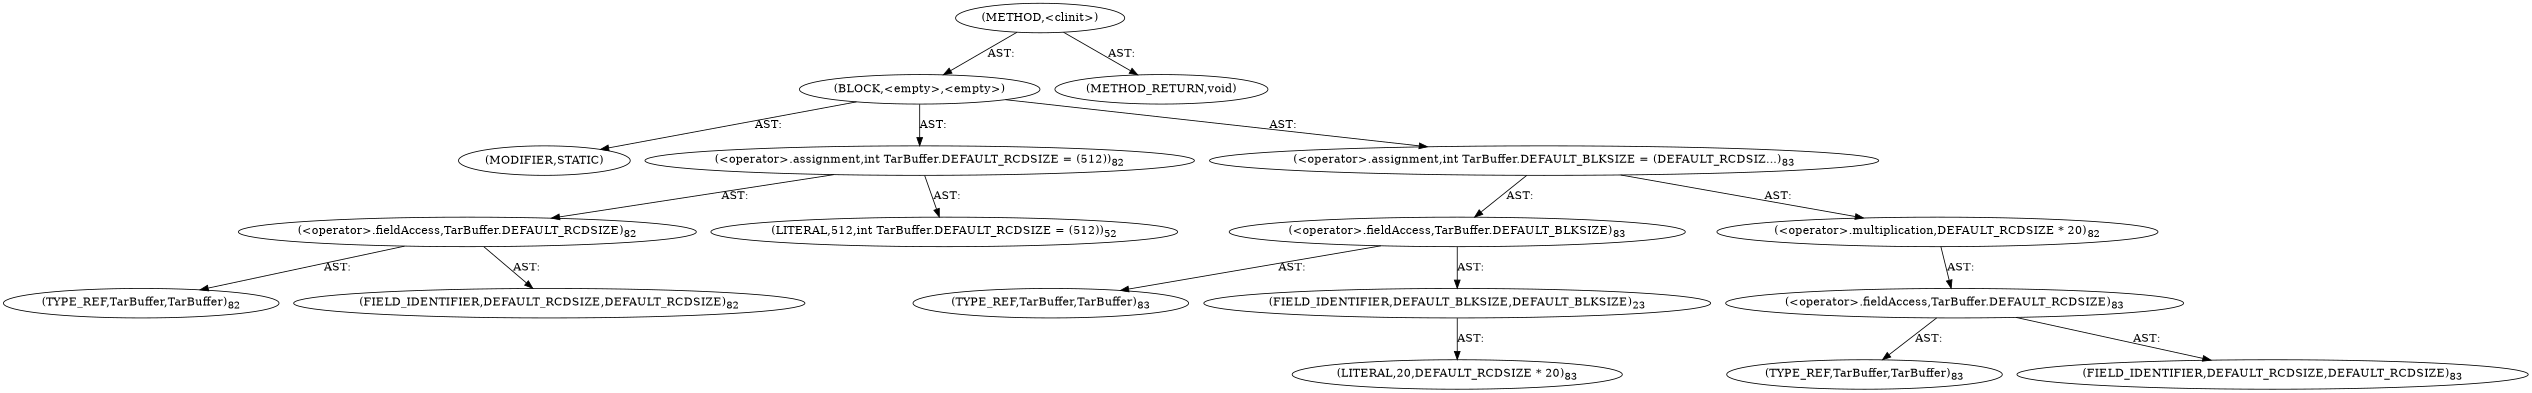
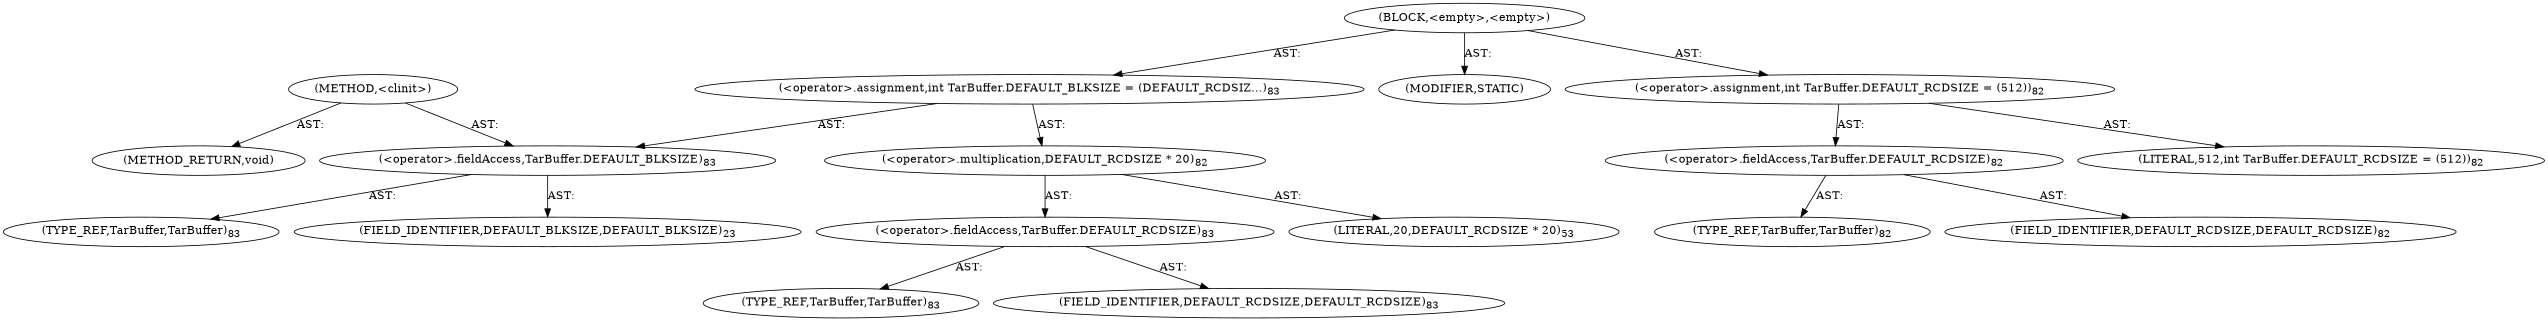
(984, 51) -> (455, 123)
(1111, 231) -> (2477, 159)
(1457, 335) -> (1247, 196)
(1571, 373) -> (1568, 231)
